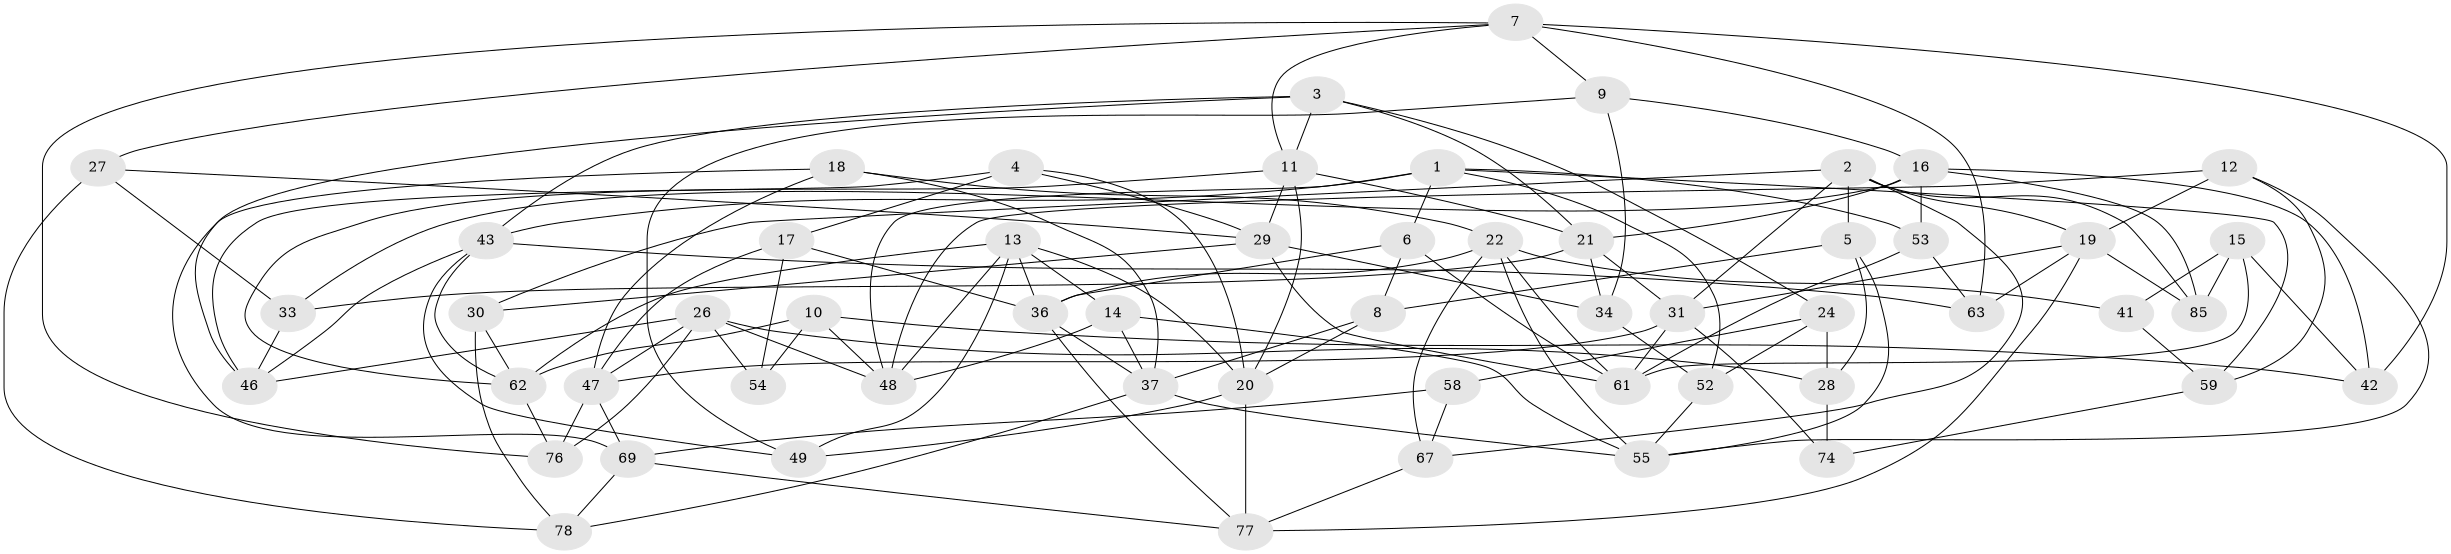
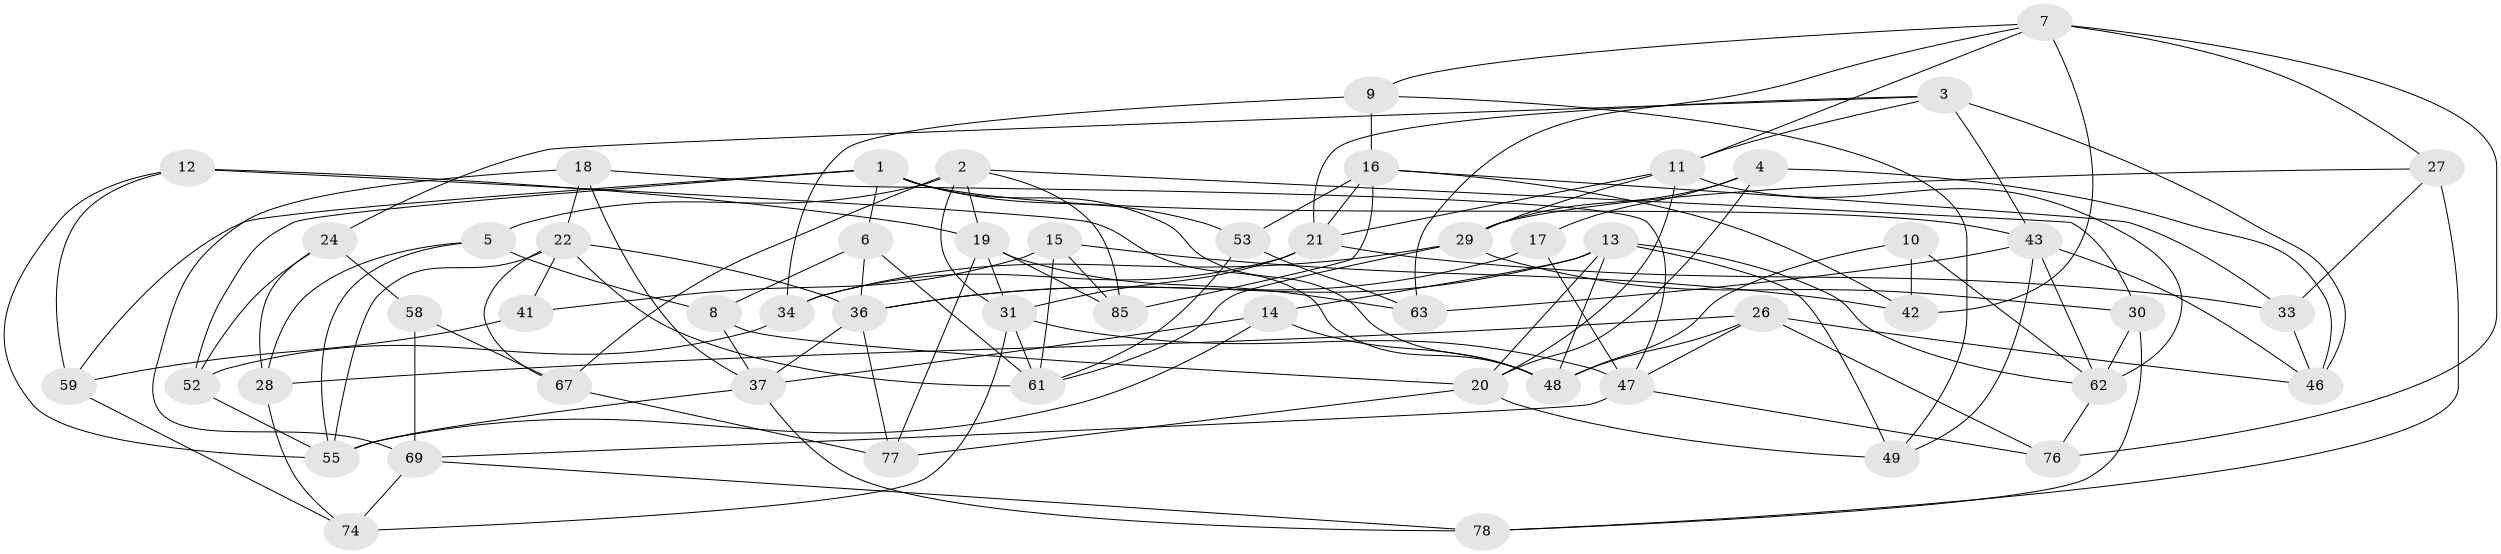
(758, 386) -> none
(937, 497) -> (383, 495)
